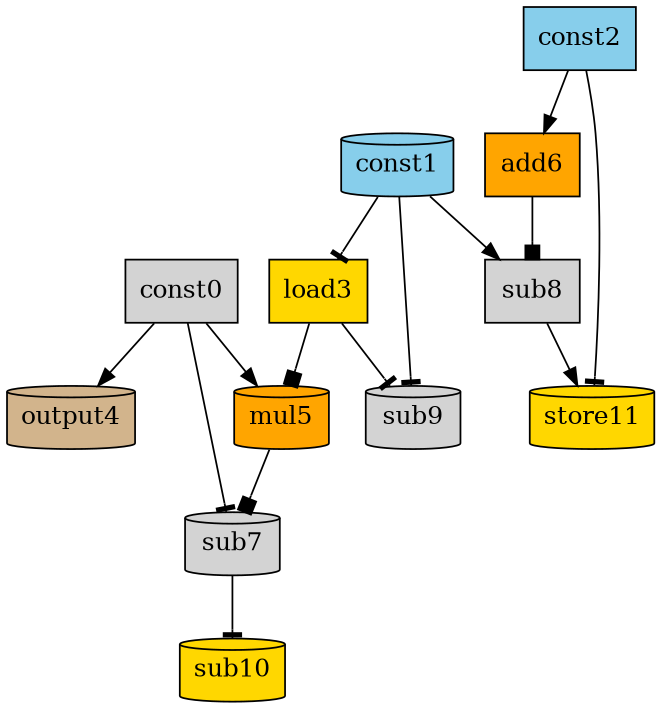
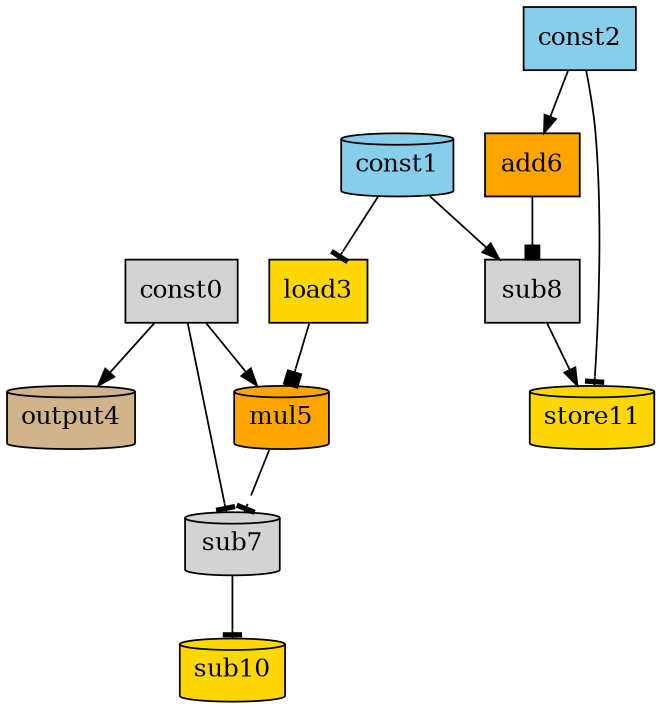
(413, 417) -> none
(260, 473) -> (260, 473)
